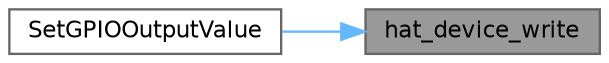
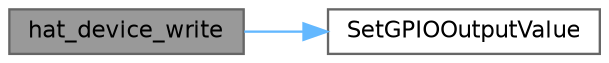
(312, 32) -> (274, 32)
